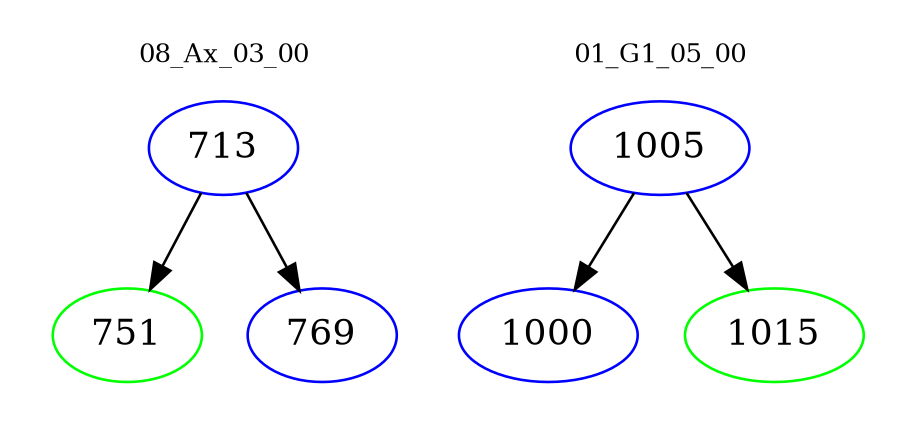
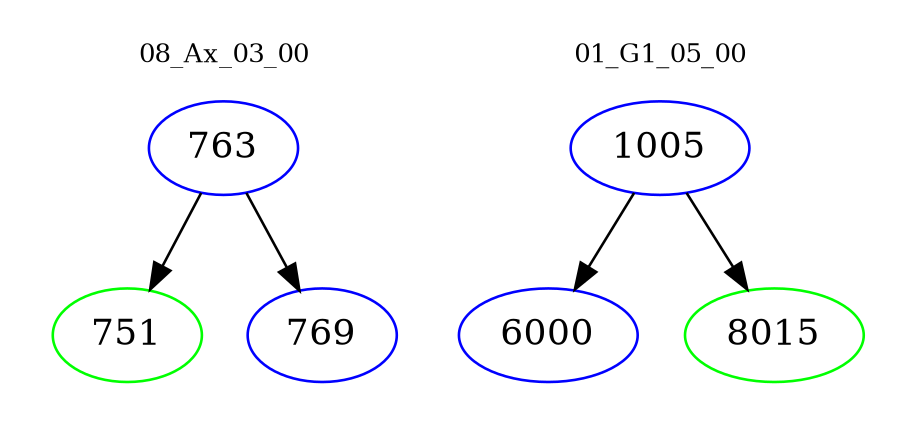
(223, 148) -> (223, 148)
(548, 335) -> (548, 335)
(774, 335) -> (774, 335)
